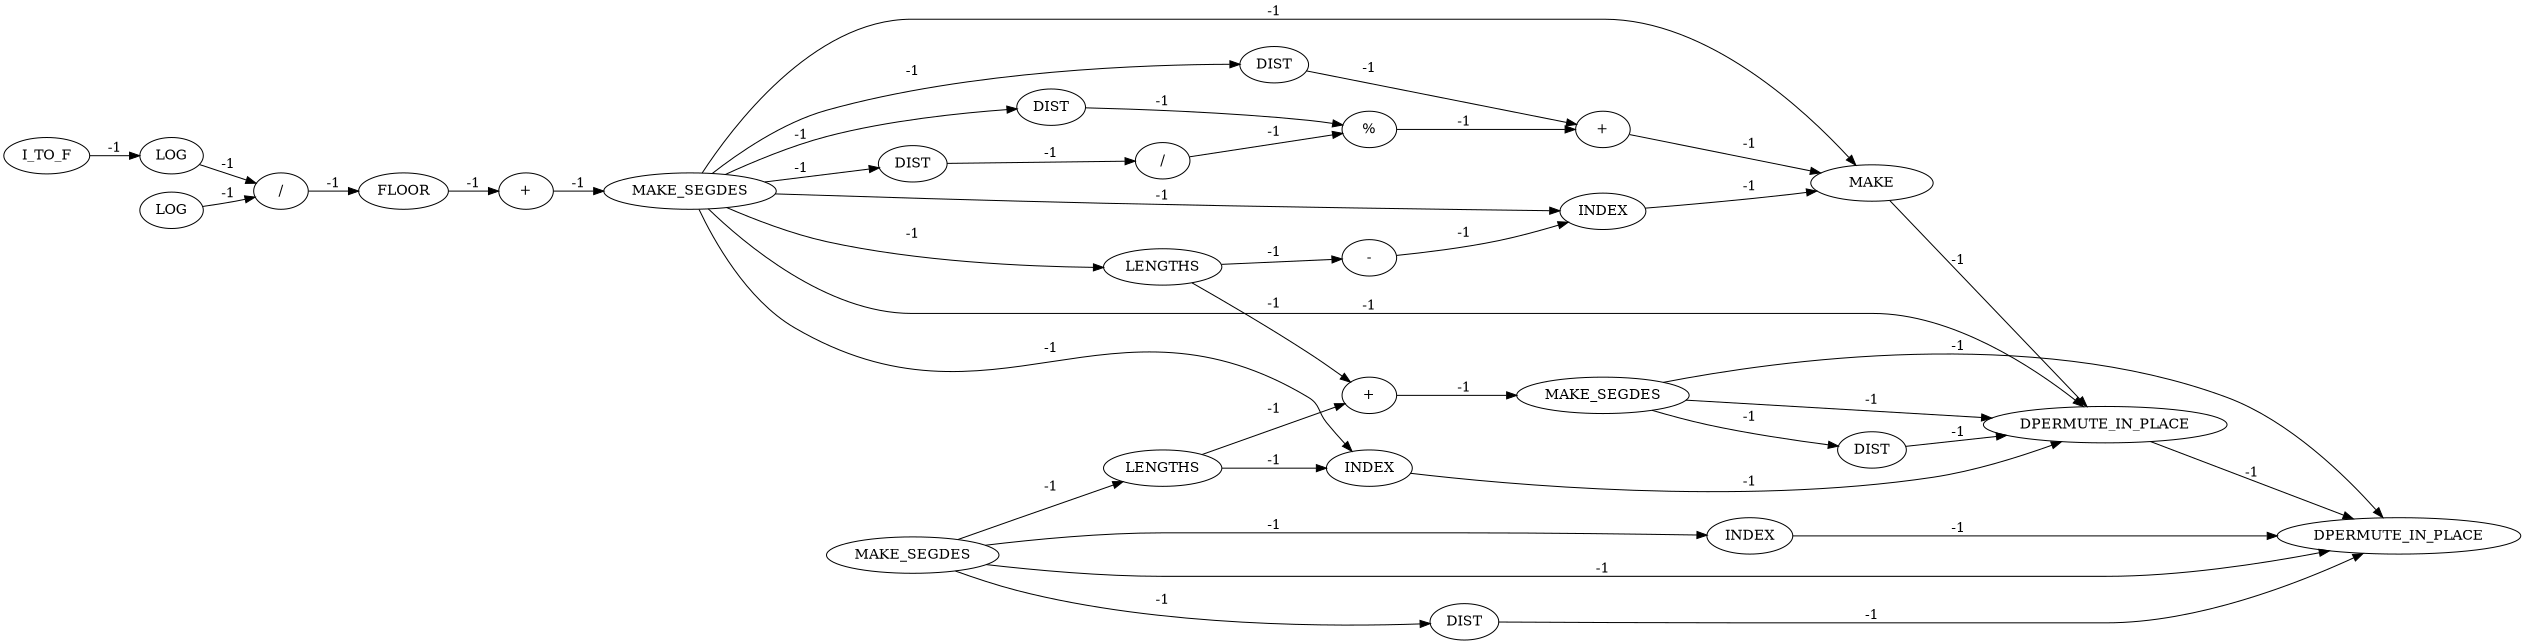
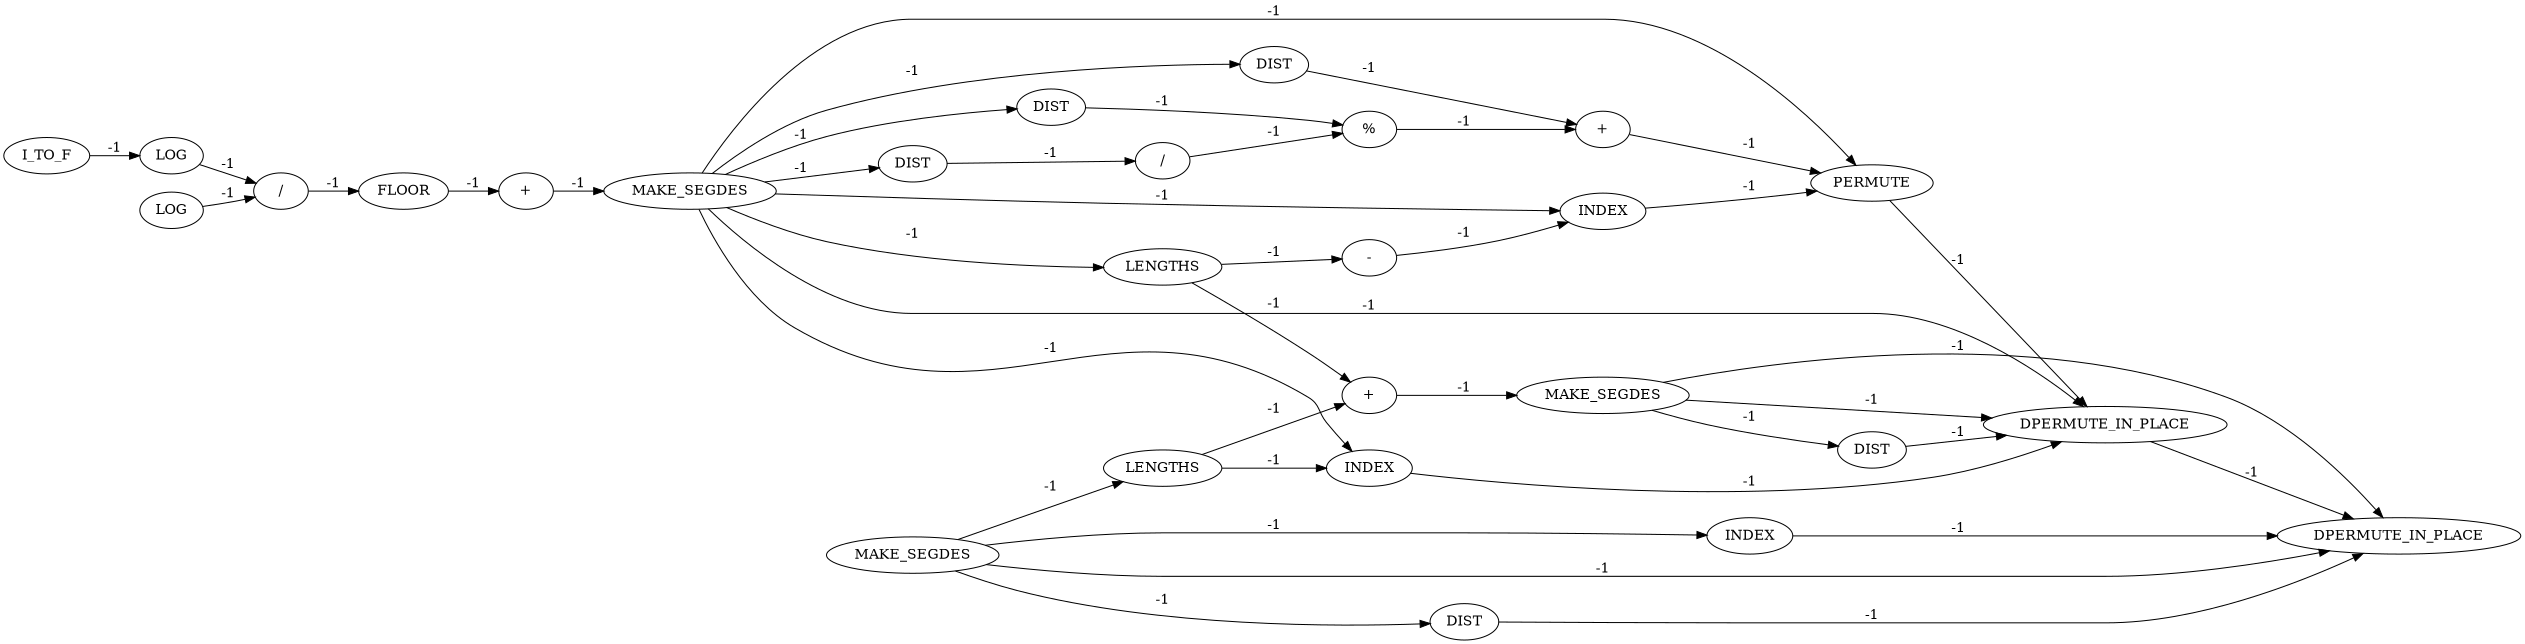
(1872, 183) -> (1872, 183)
